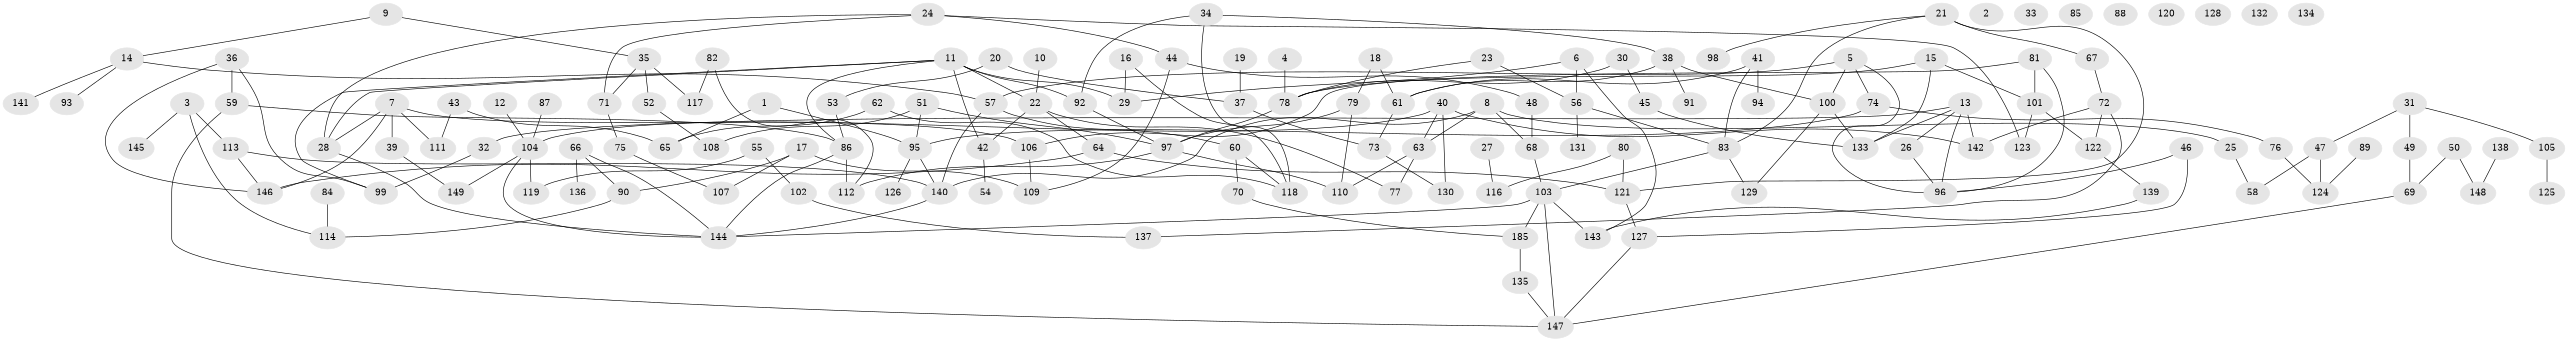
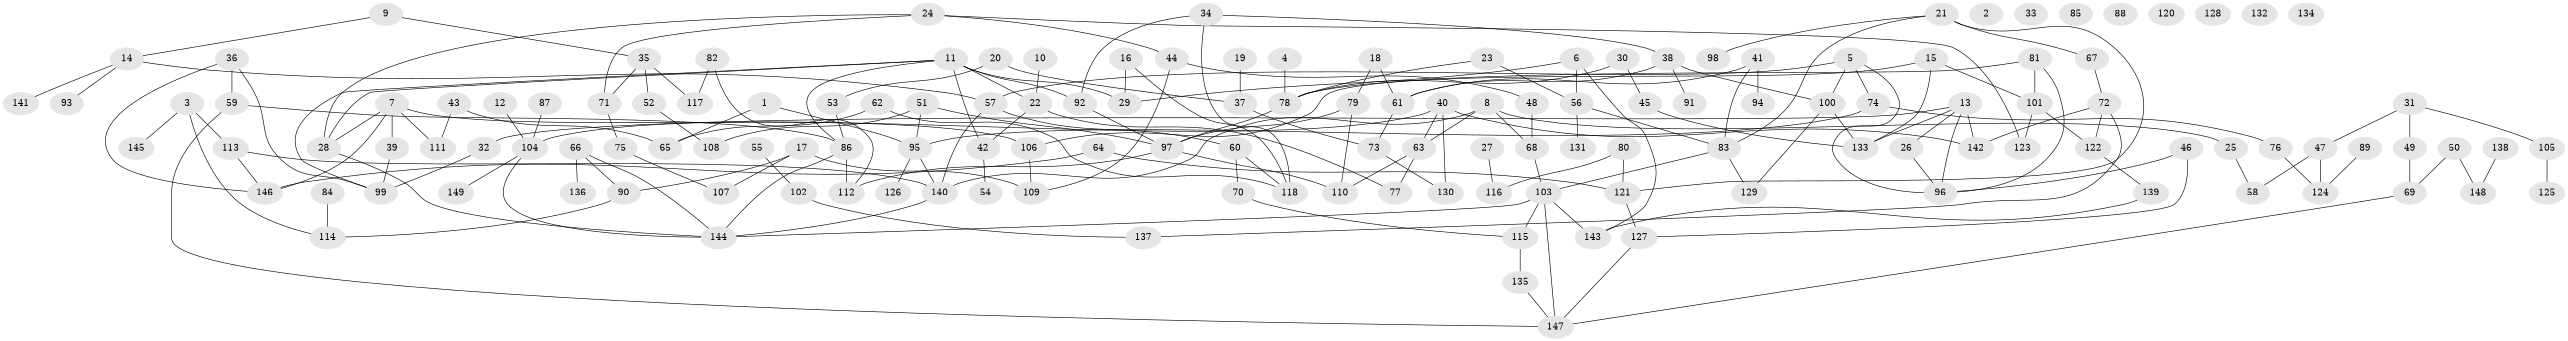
(1067, 126) -> none
(432, 176) -> (387, 169)
(531, 193) -> none
(1520, 238) -> (1520, 238)
